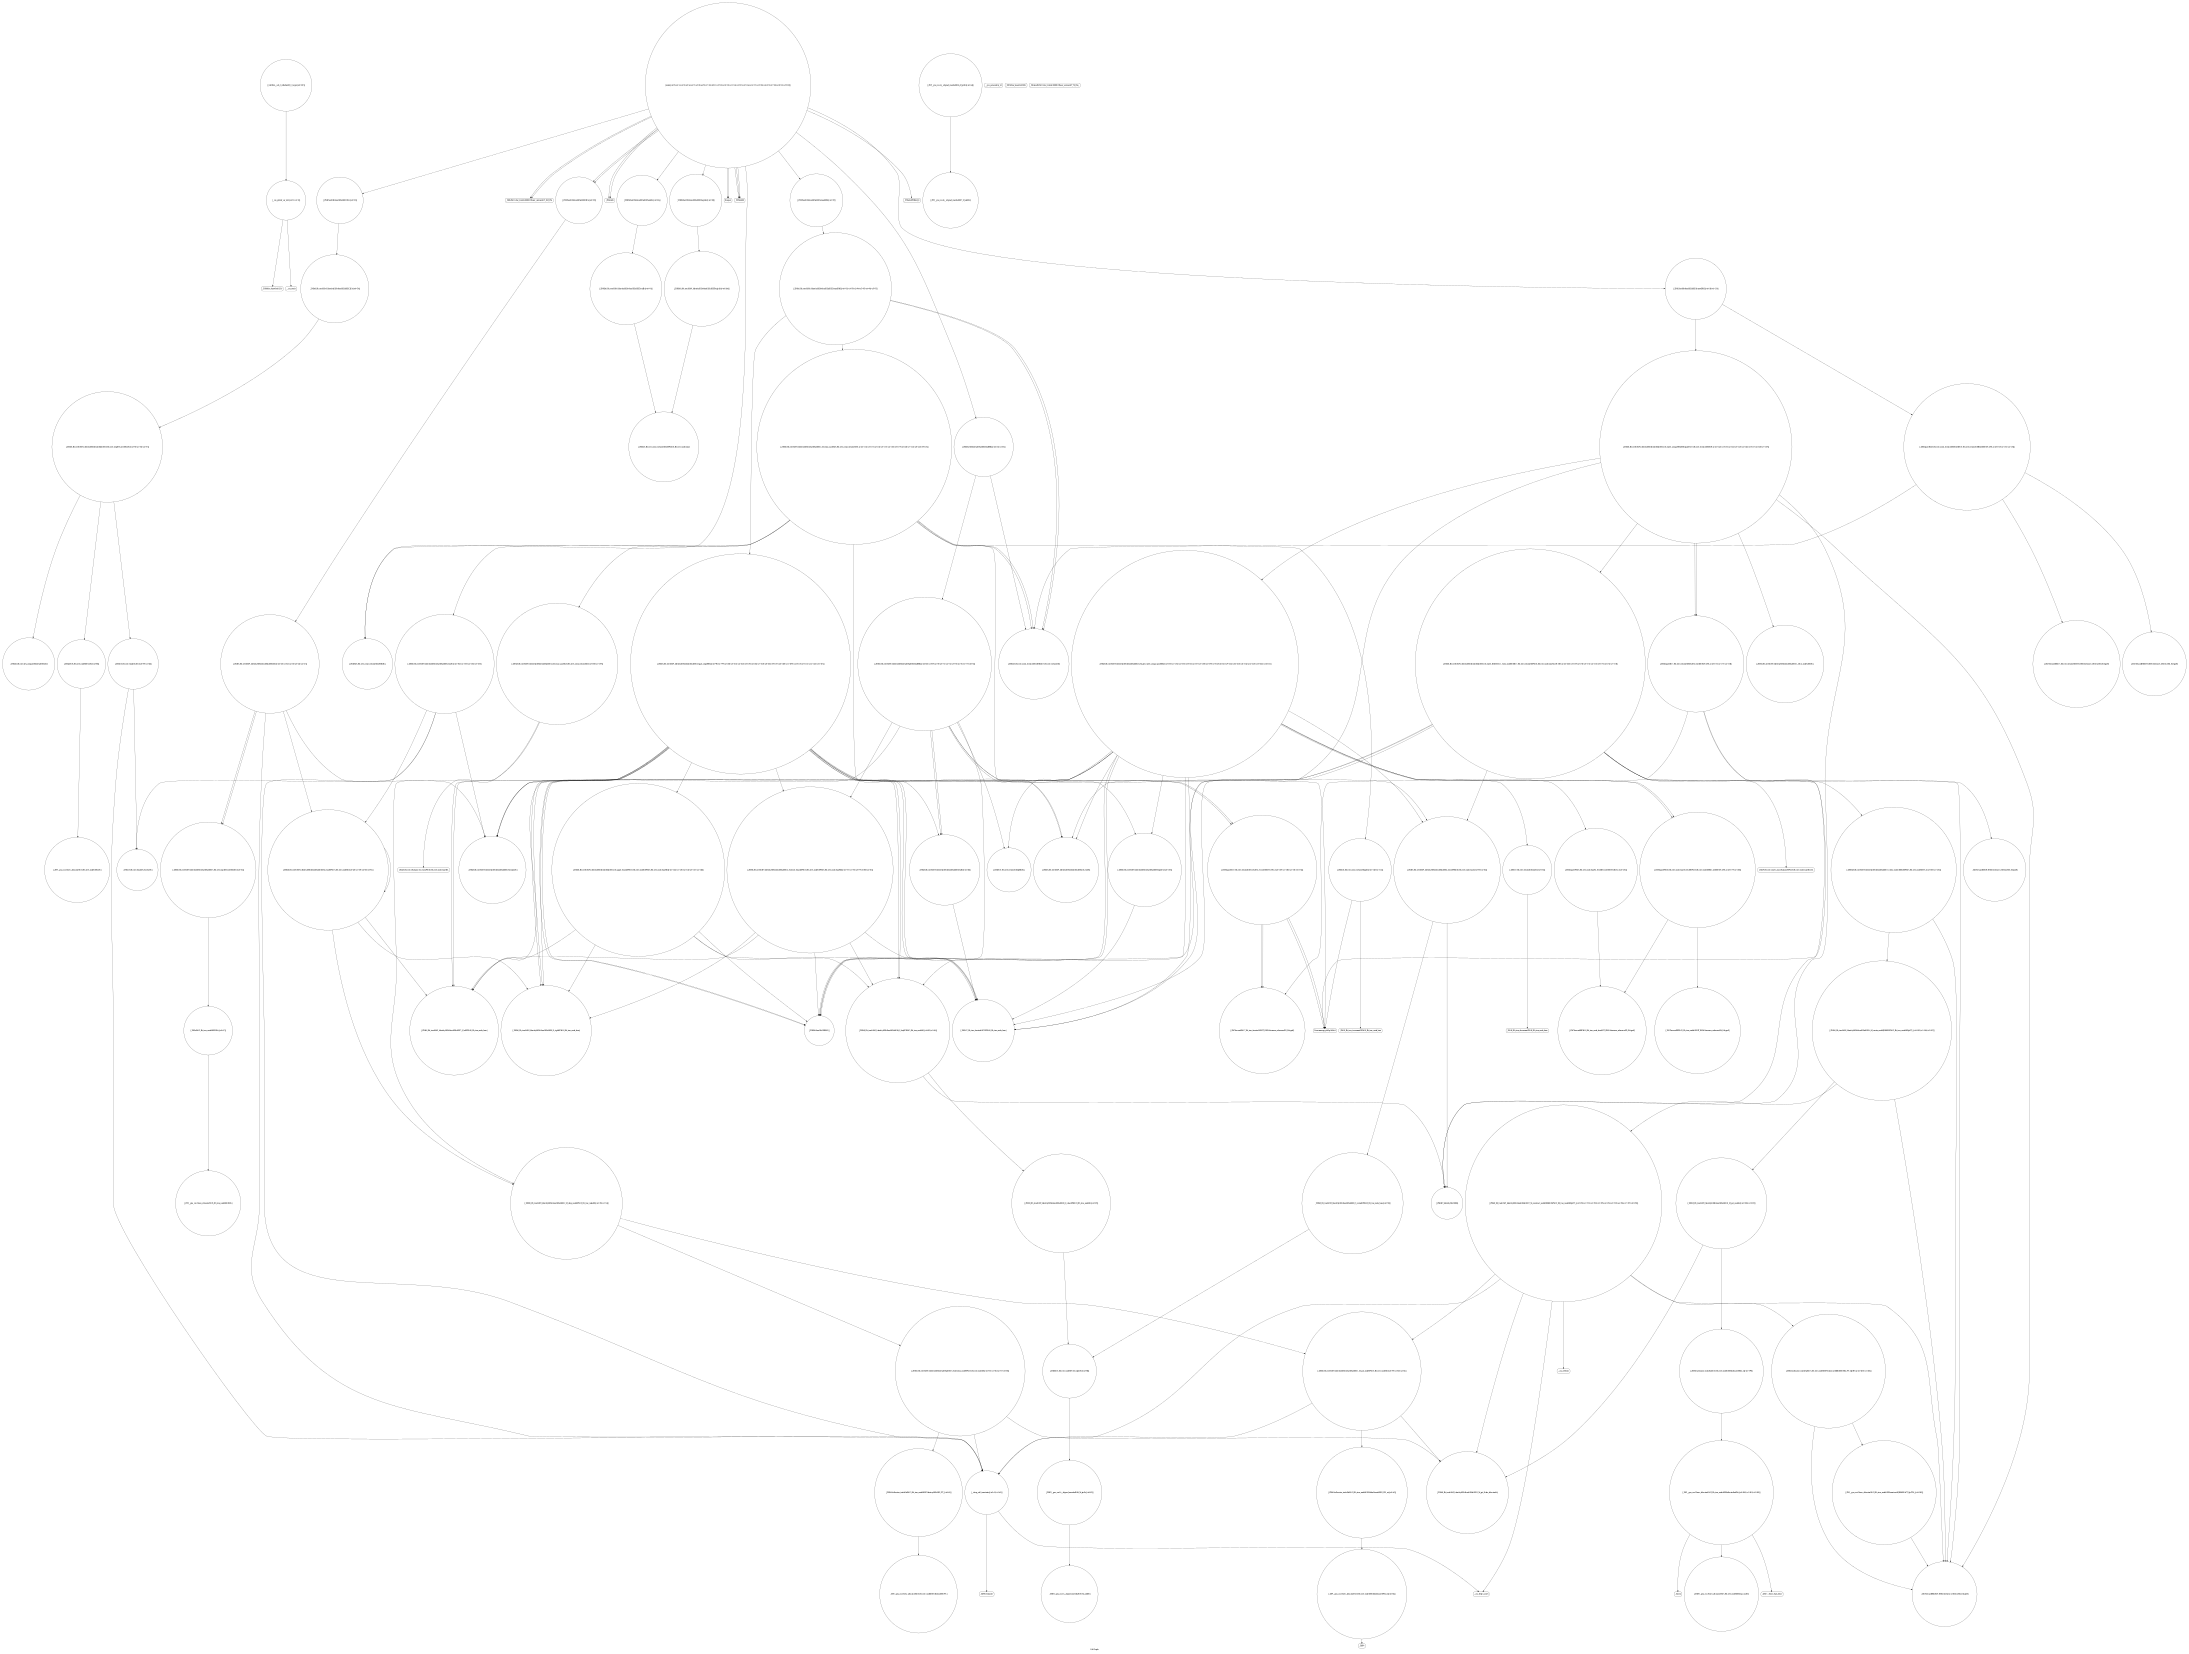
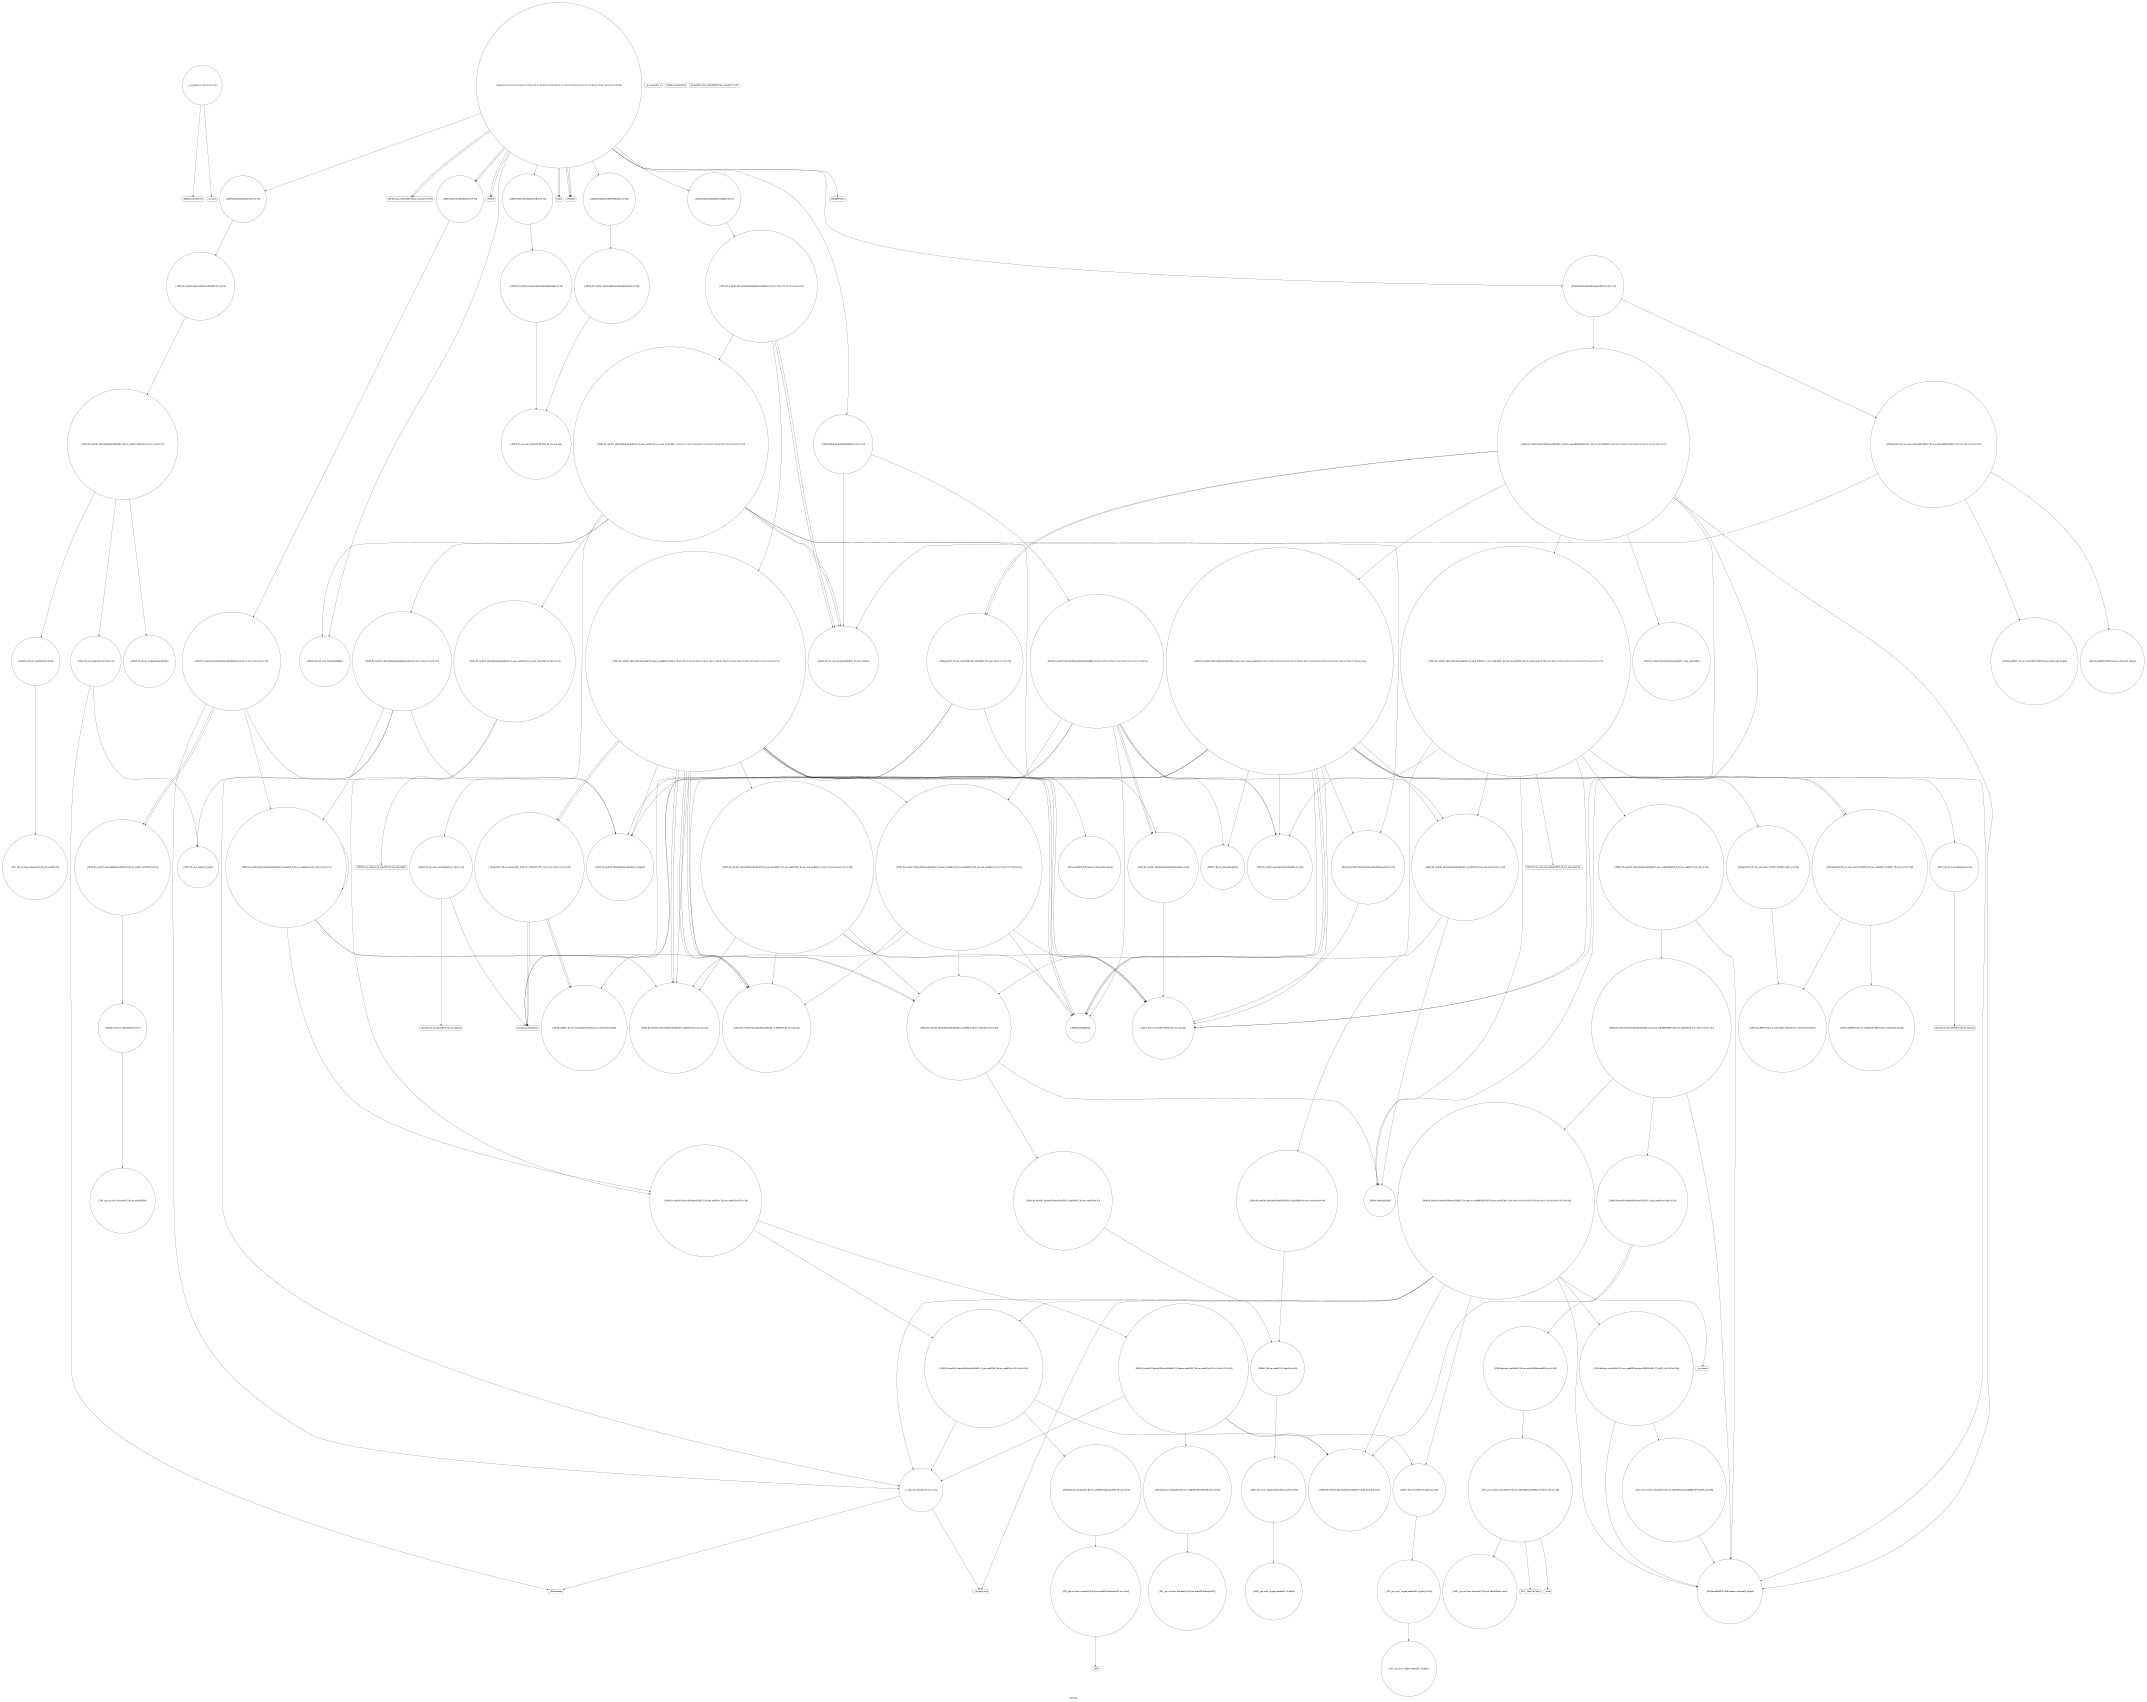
(286, 85) -> none
(246, 1413) -> (71, 1297)
none -> (1419, 1490)
